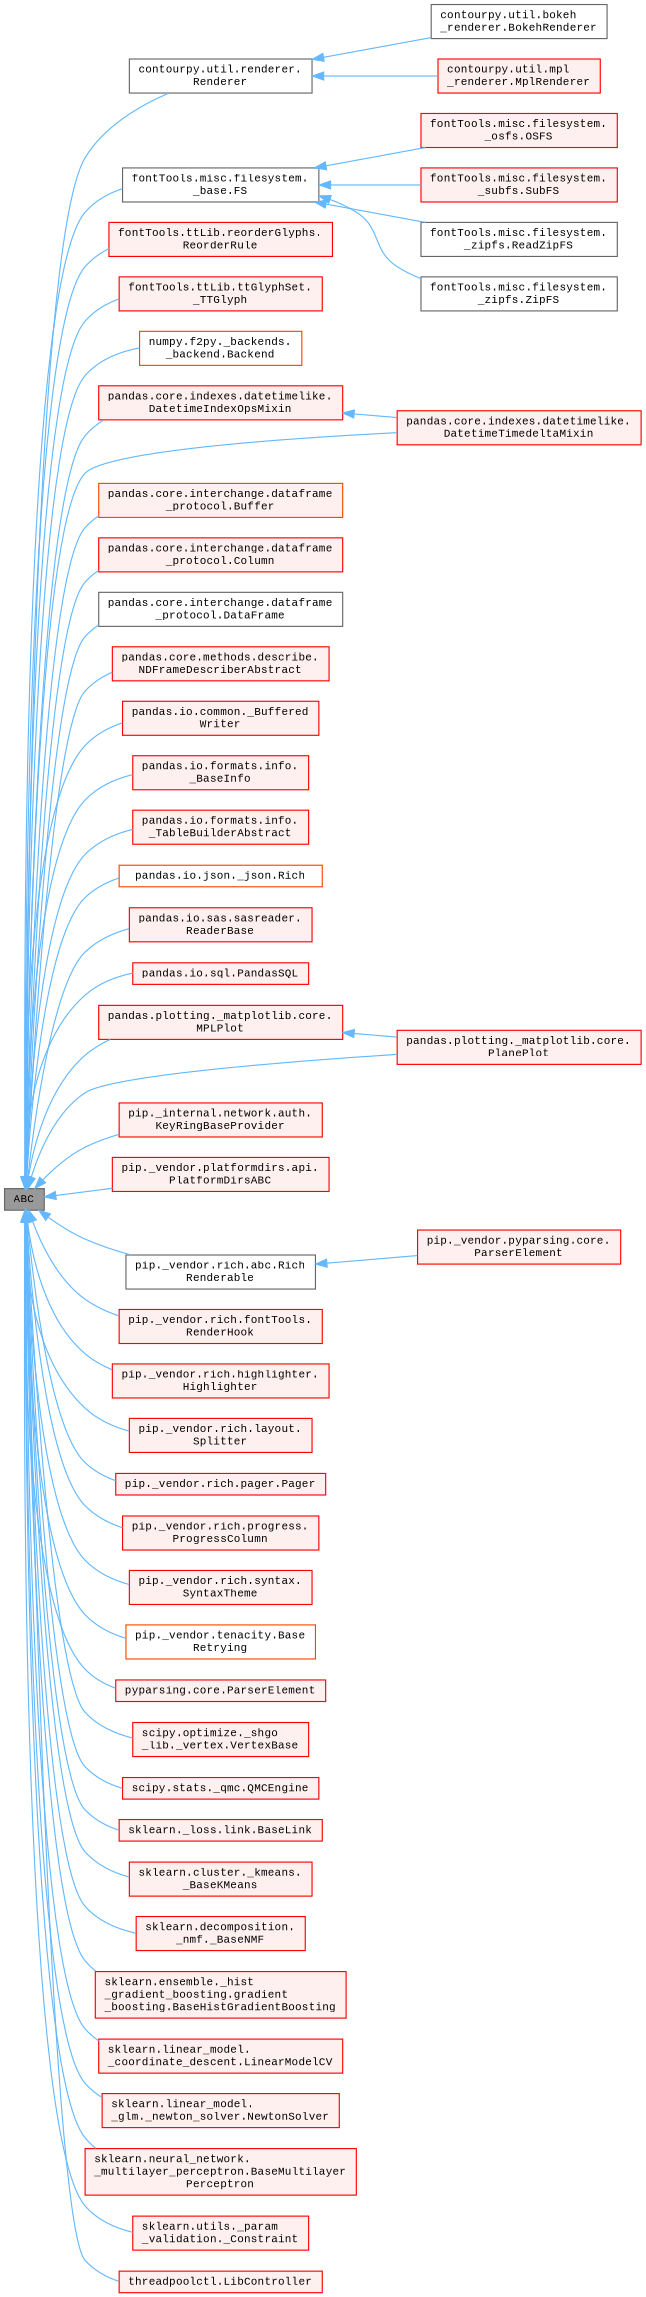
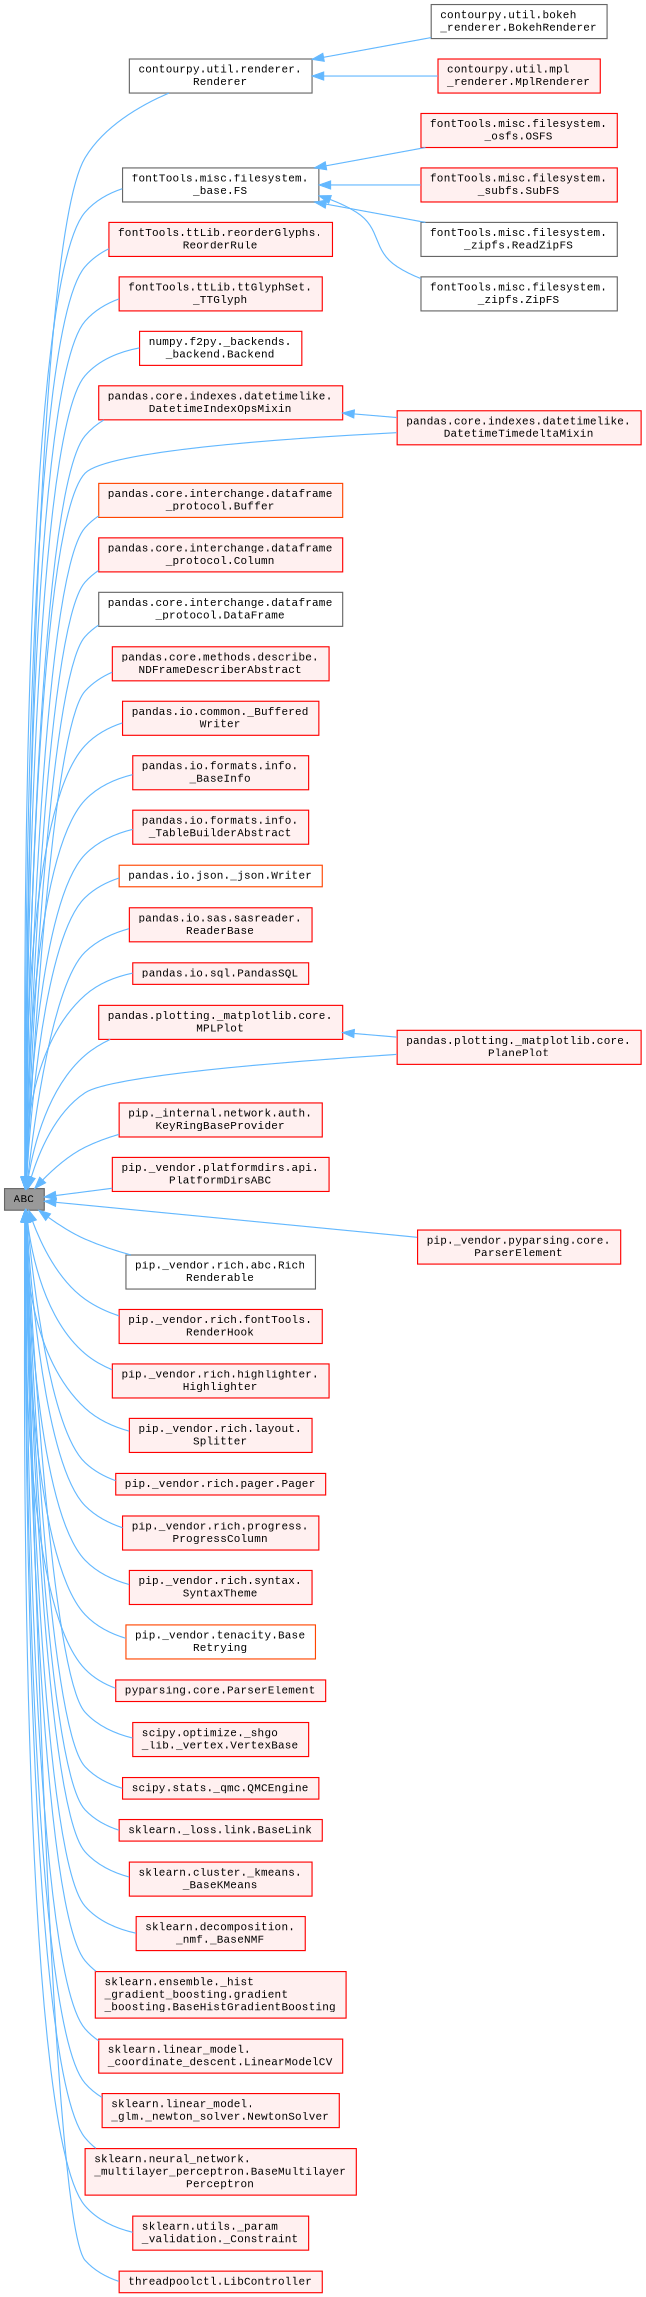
(221, 348) -> (221, 348)
(221, 876) -> (221, 876)
(372, 1259) -> (237, 1220)
